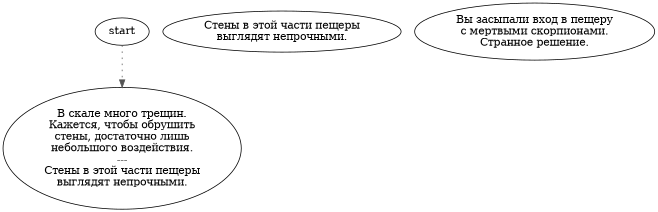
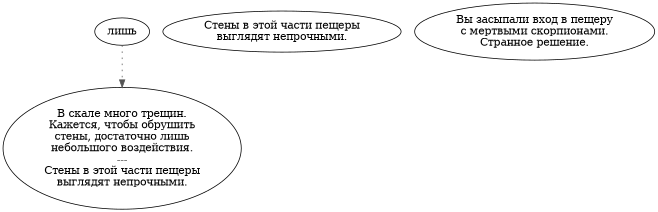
(122, 32) -> (122, 32)
